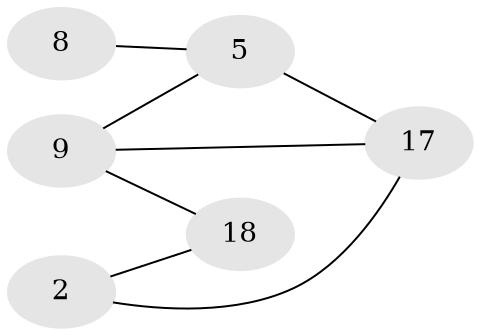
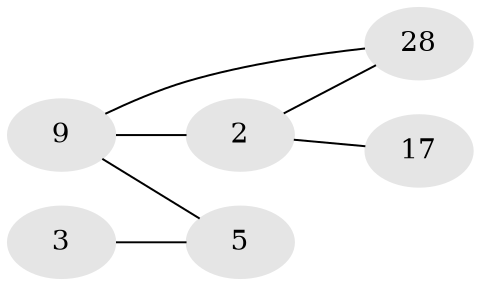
(62, 44) -> (62, 242)
(330, 97) -> none
(241, 147) -> (151, 135)
(240, 234) -> (419, 44)
